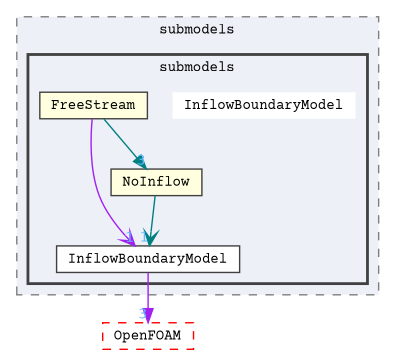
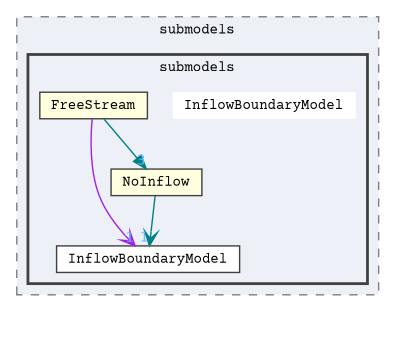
(148, 336) -> none
